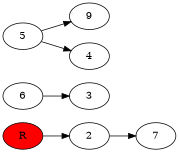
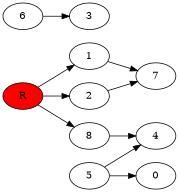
(89, 16) -> (156, 176)
none -> (89, 56)
none -> (89, 136)
